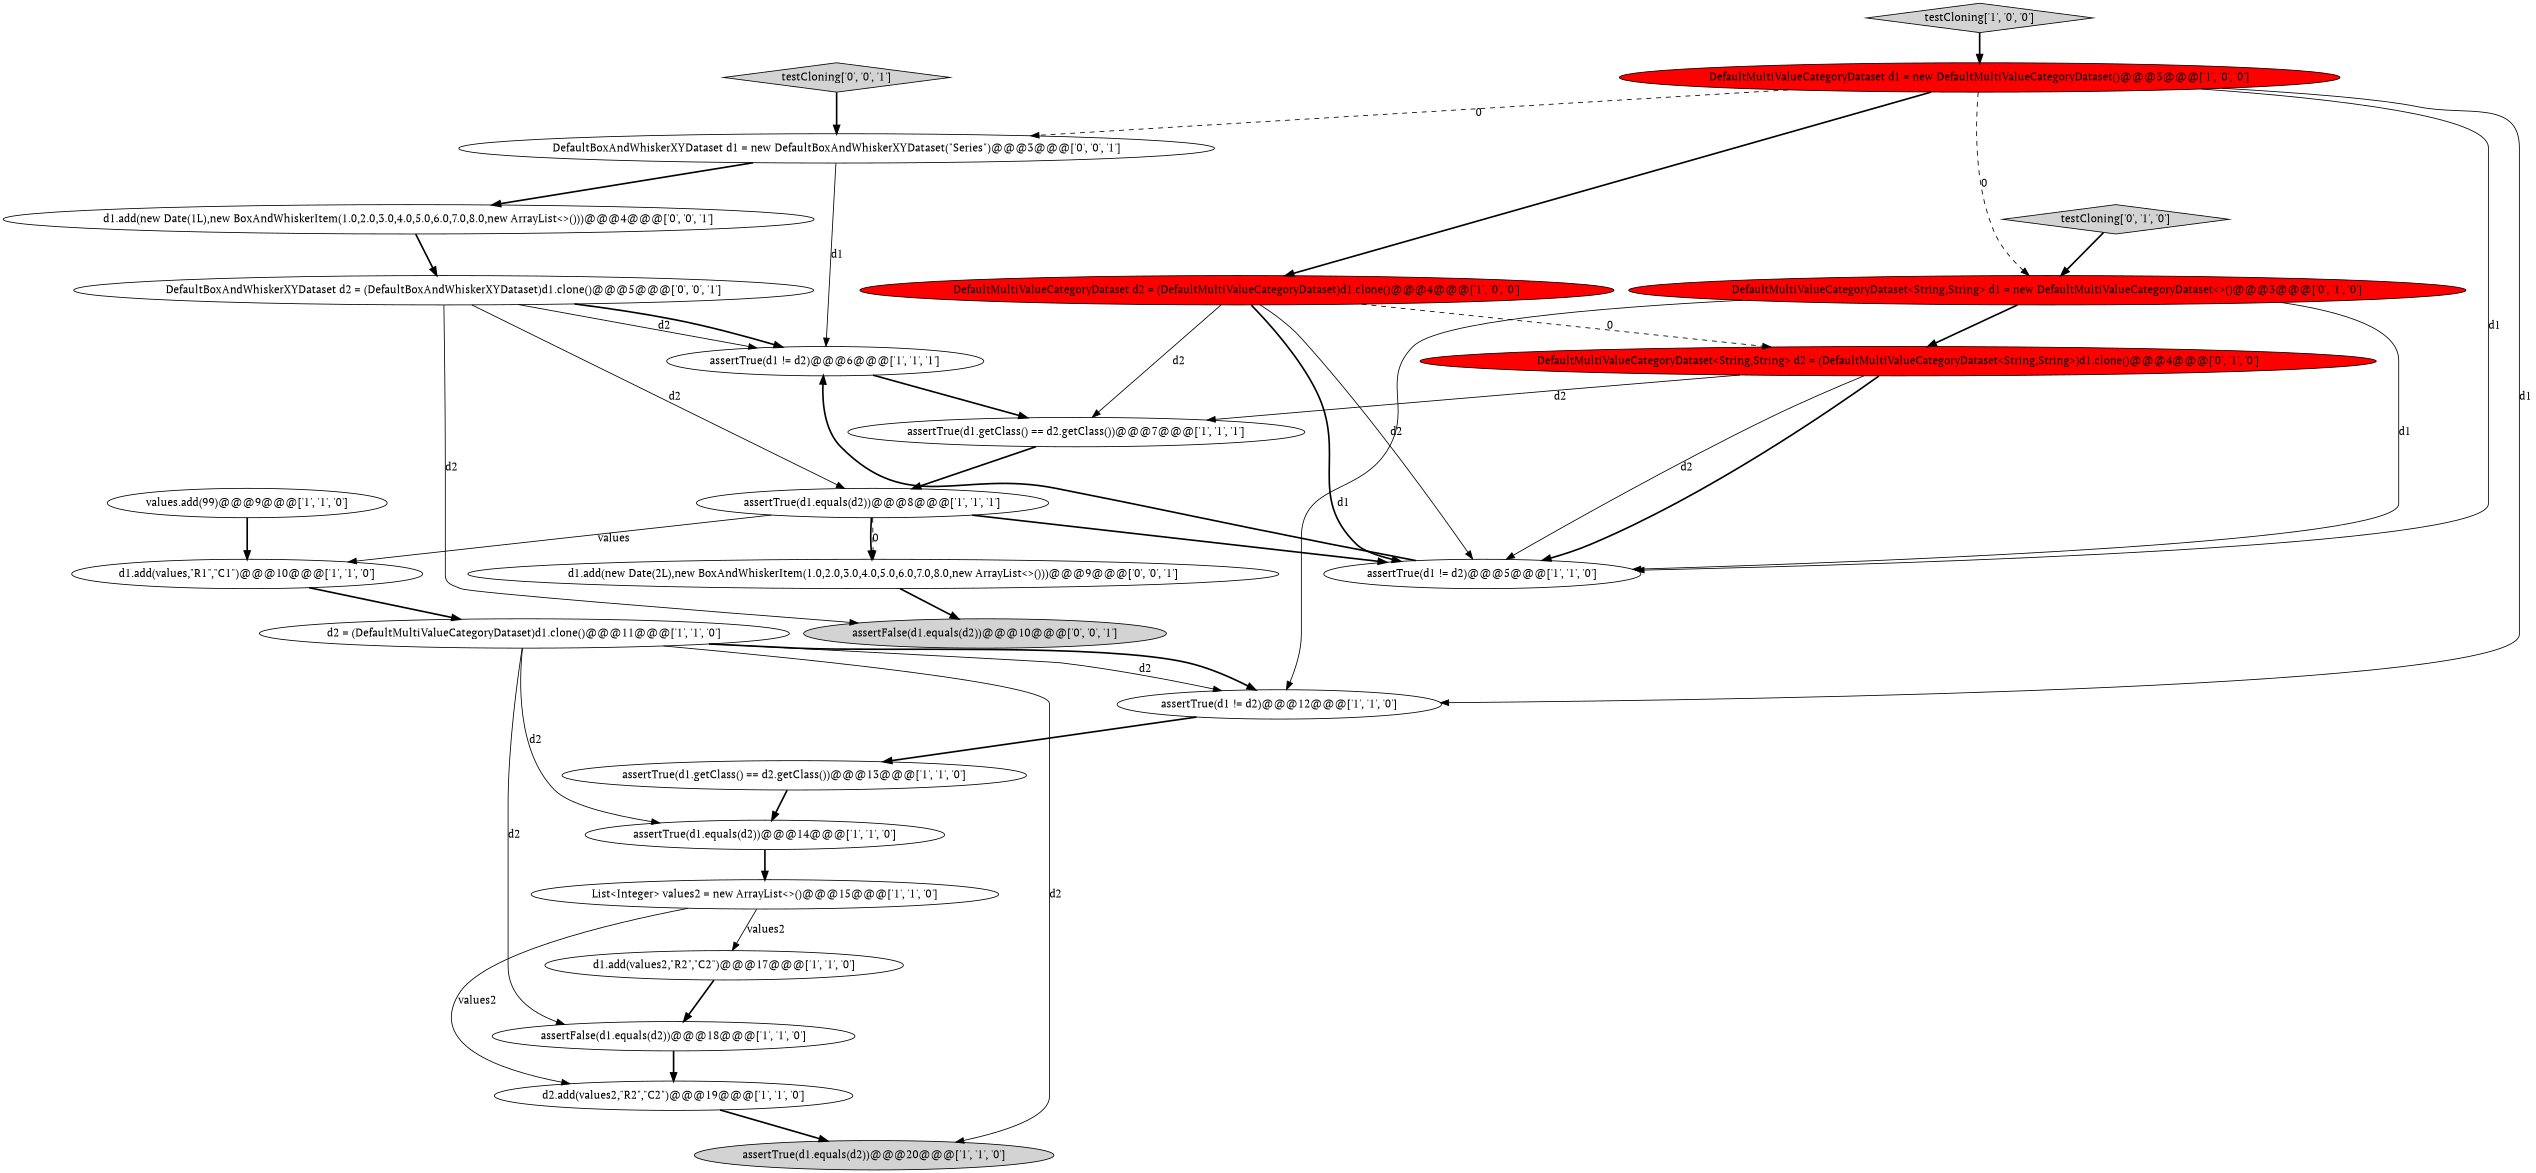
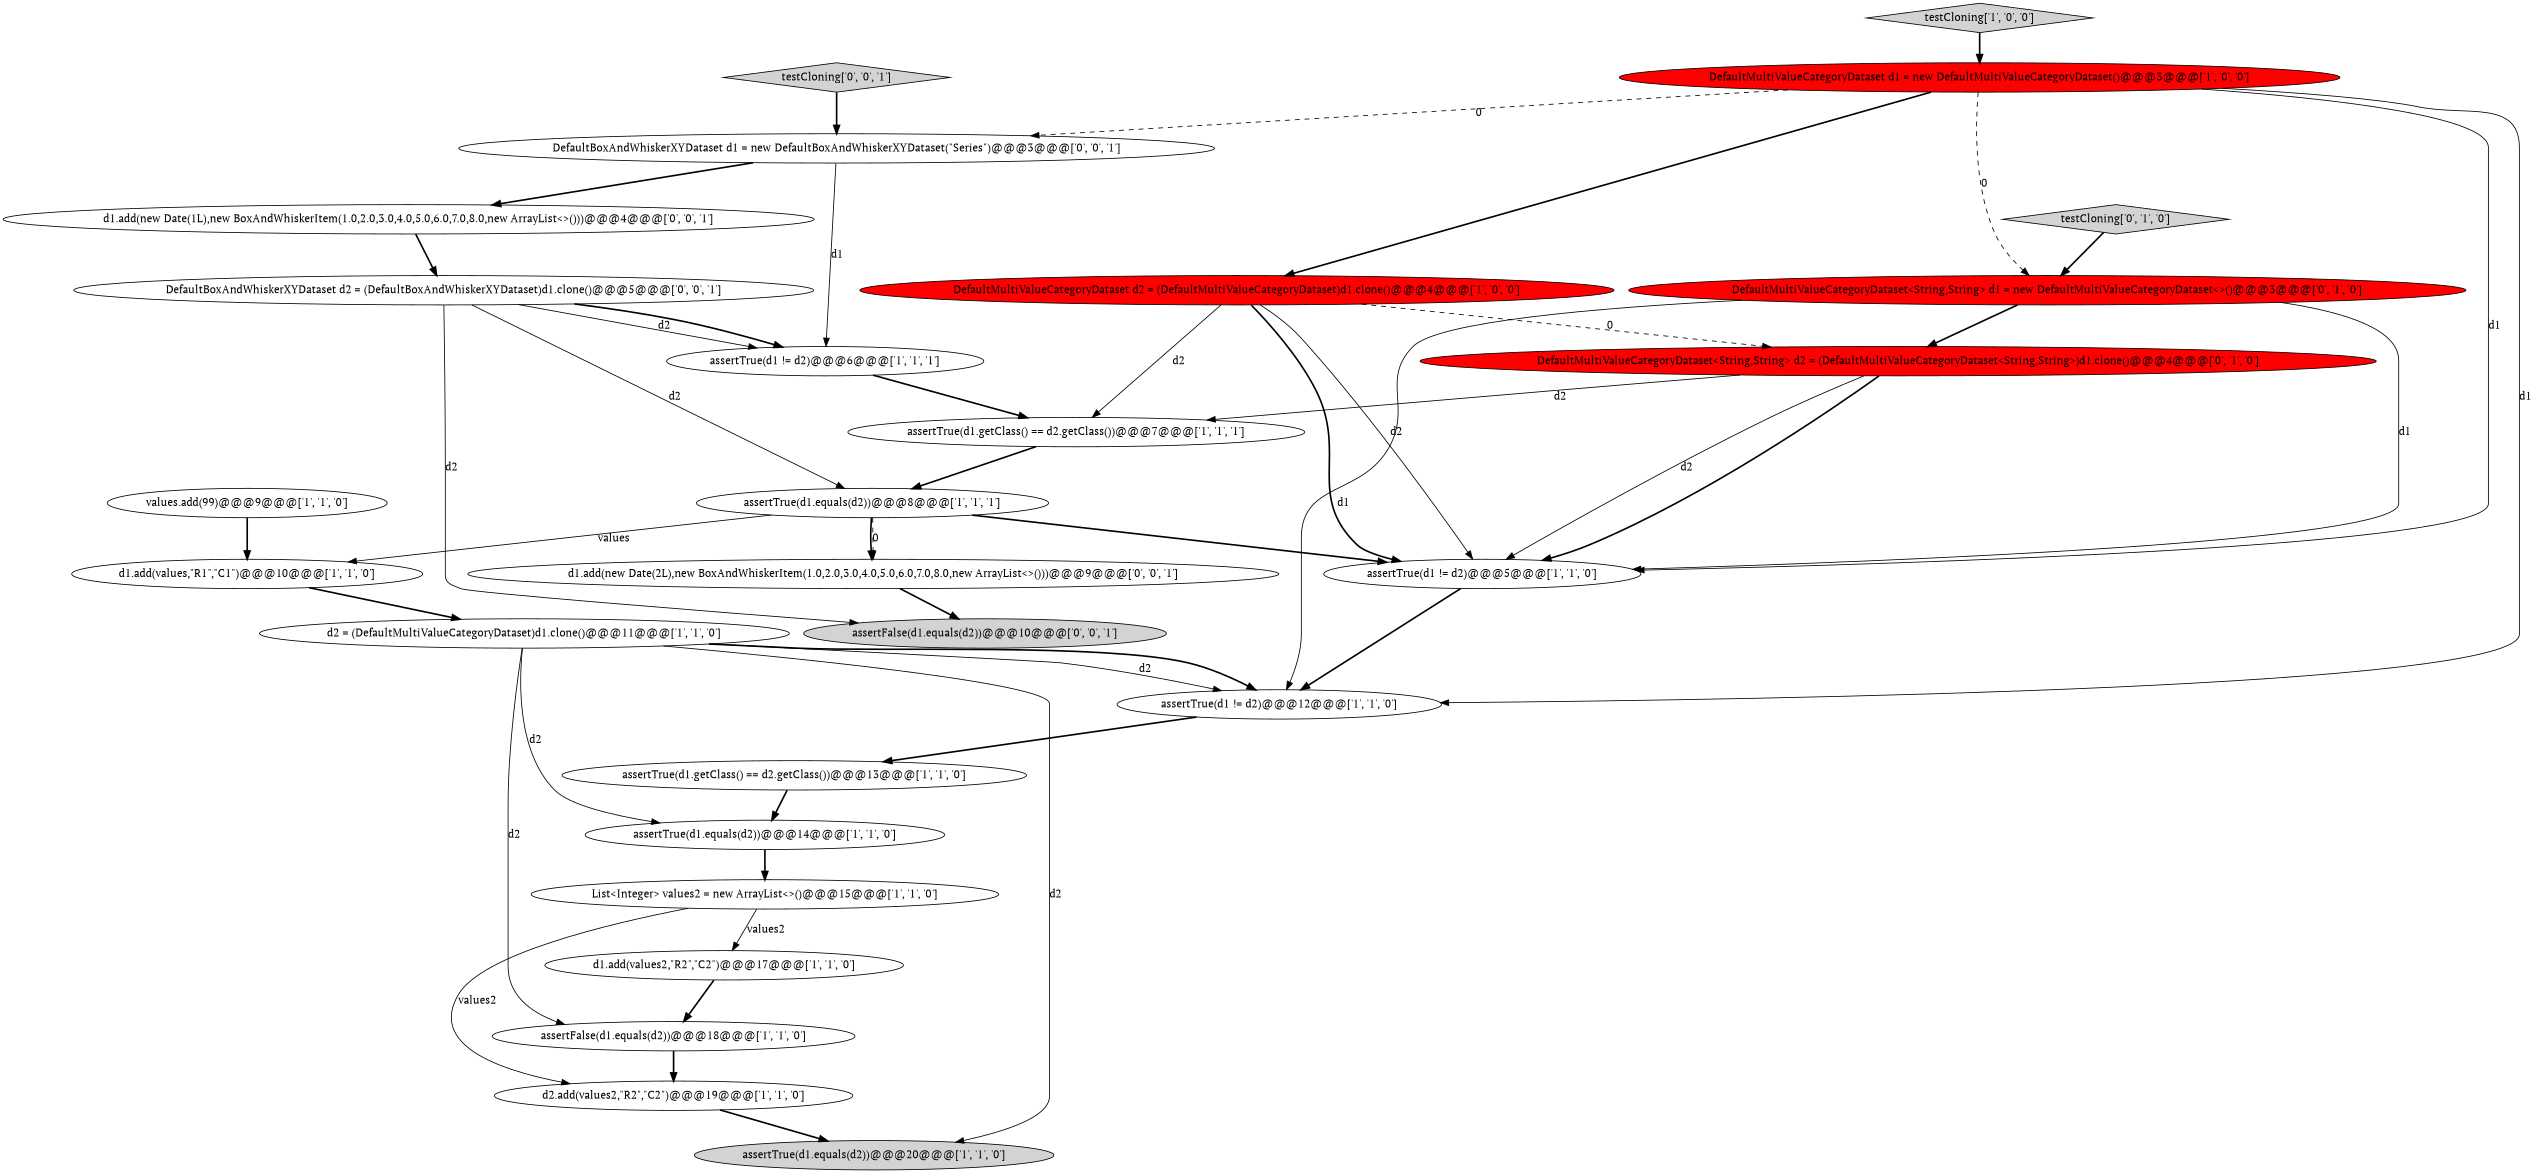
(1092, 496) -> (1384, 637)
